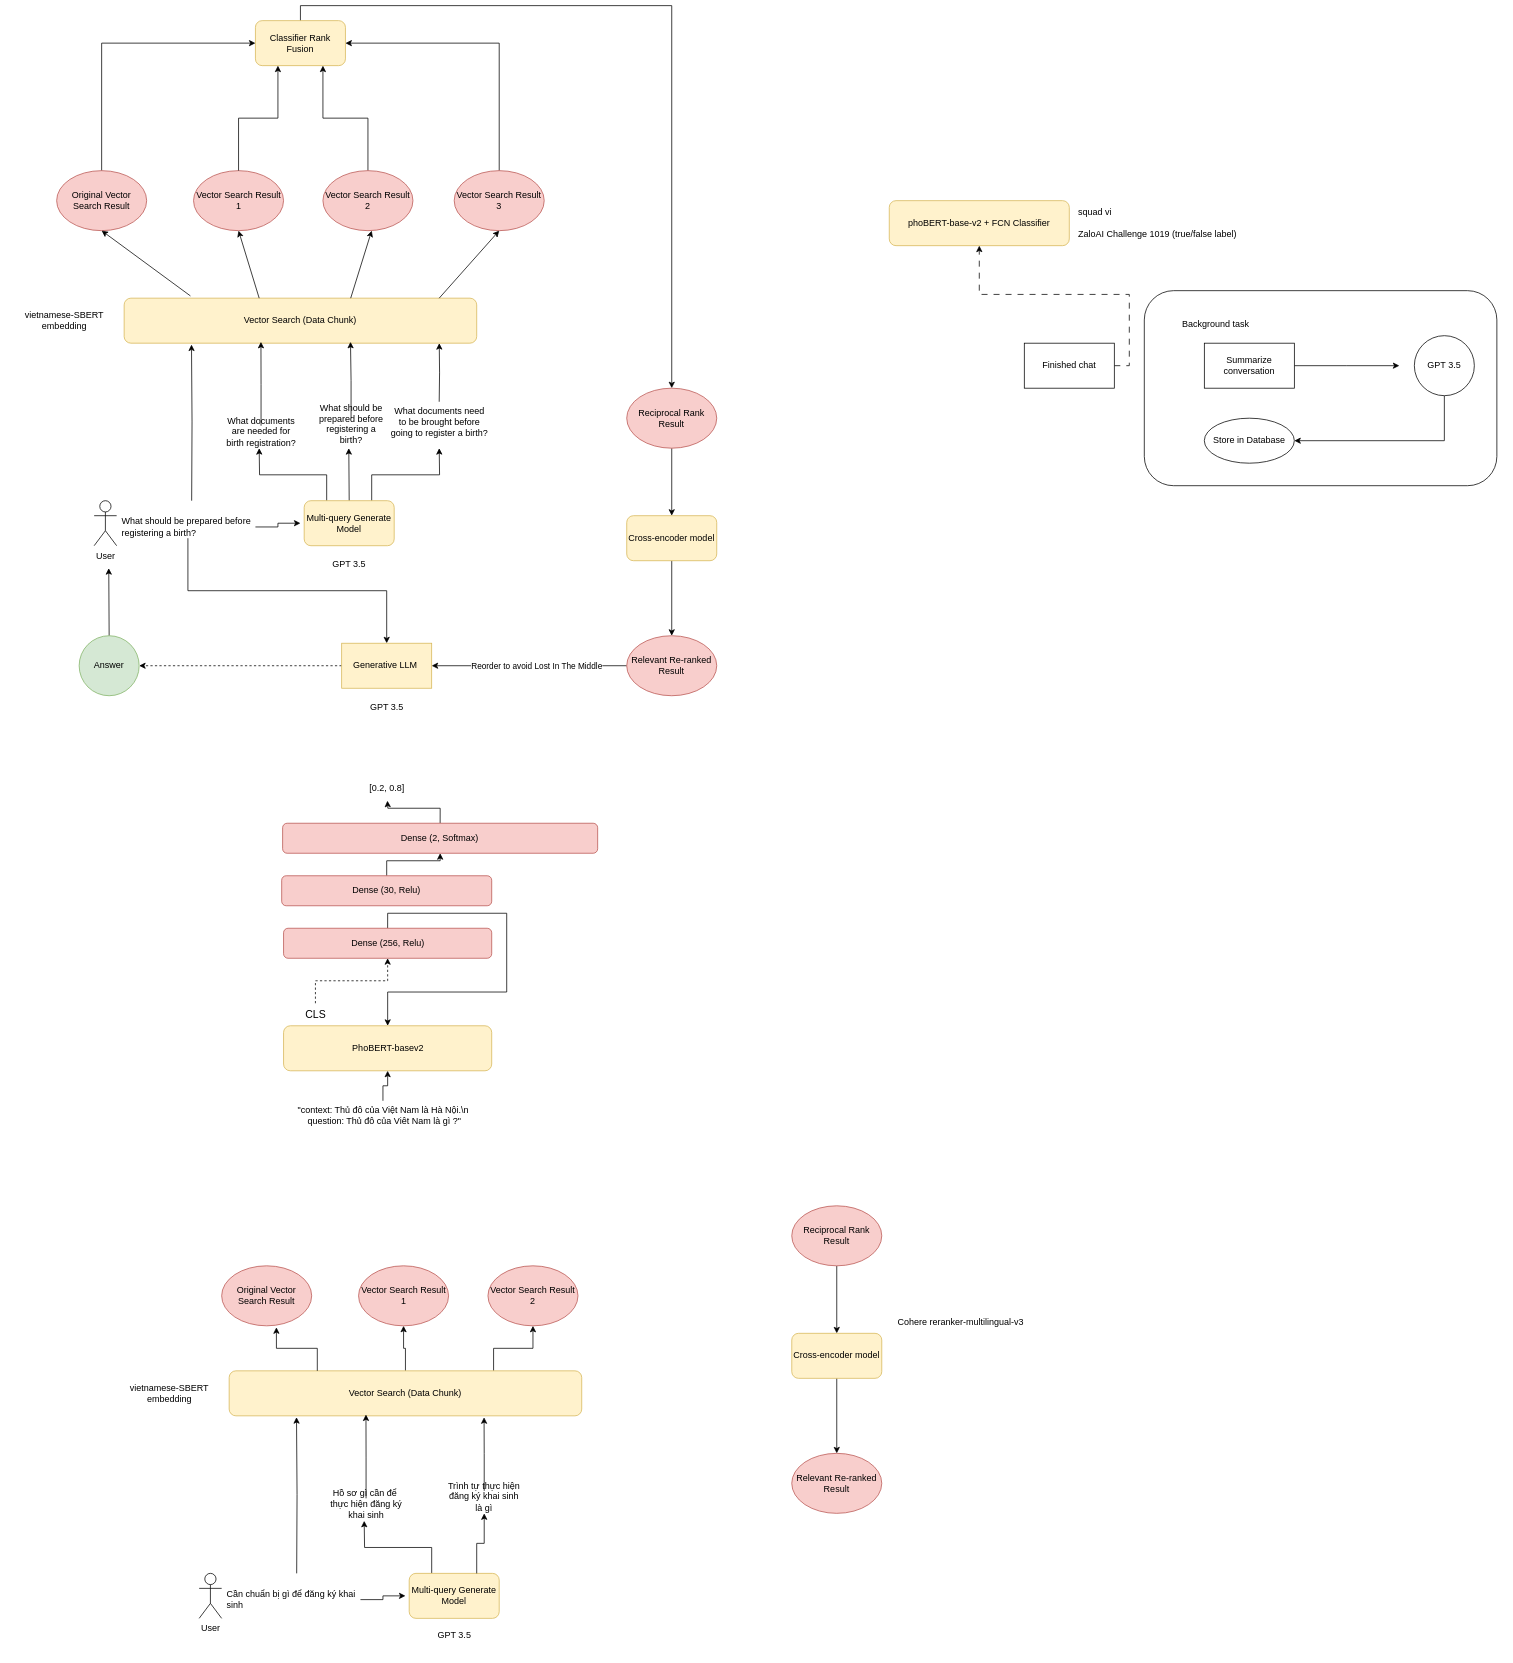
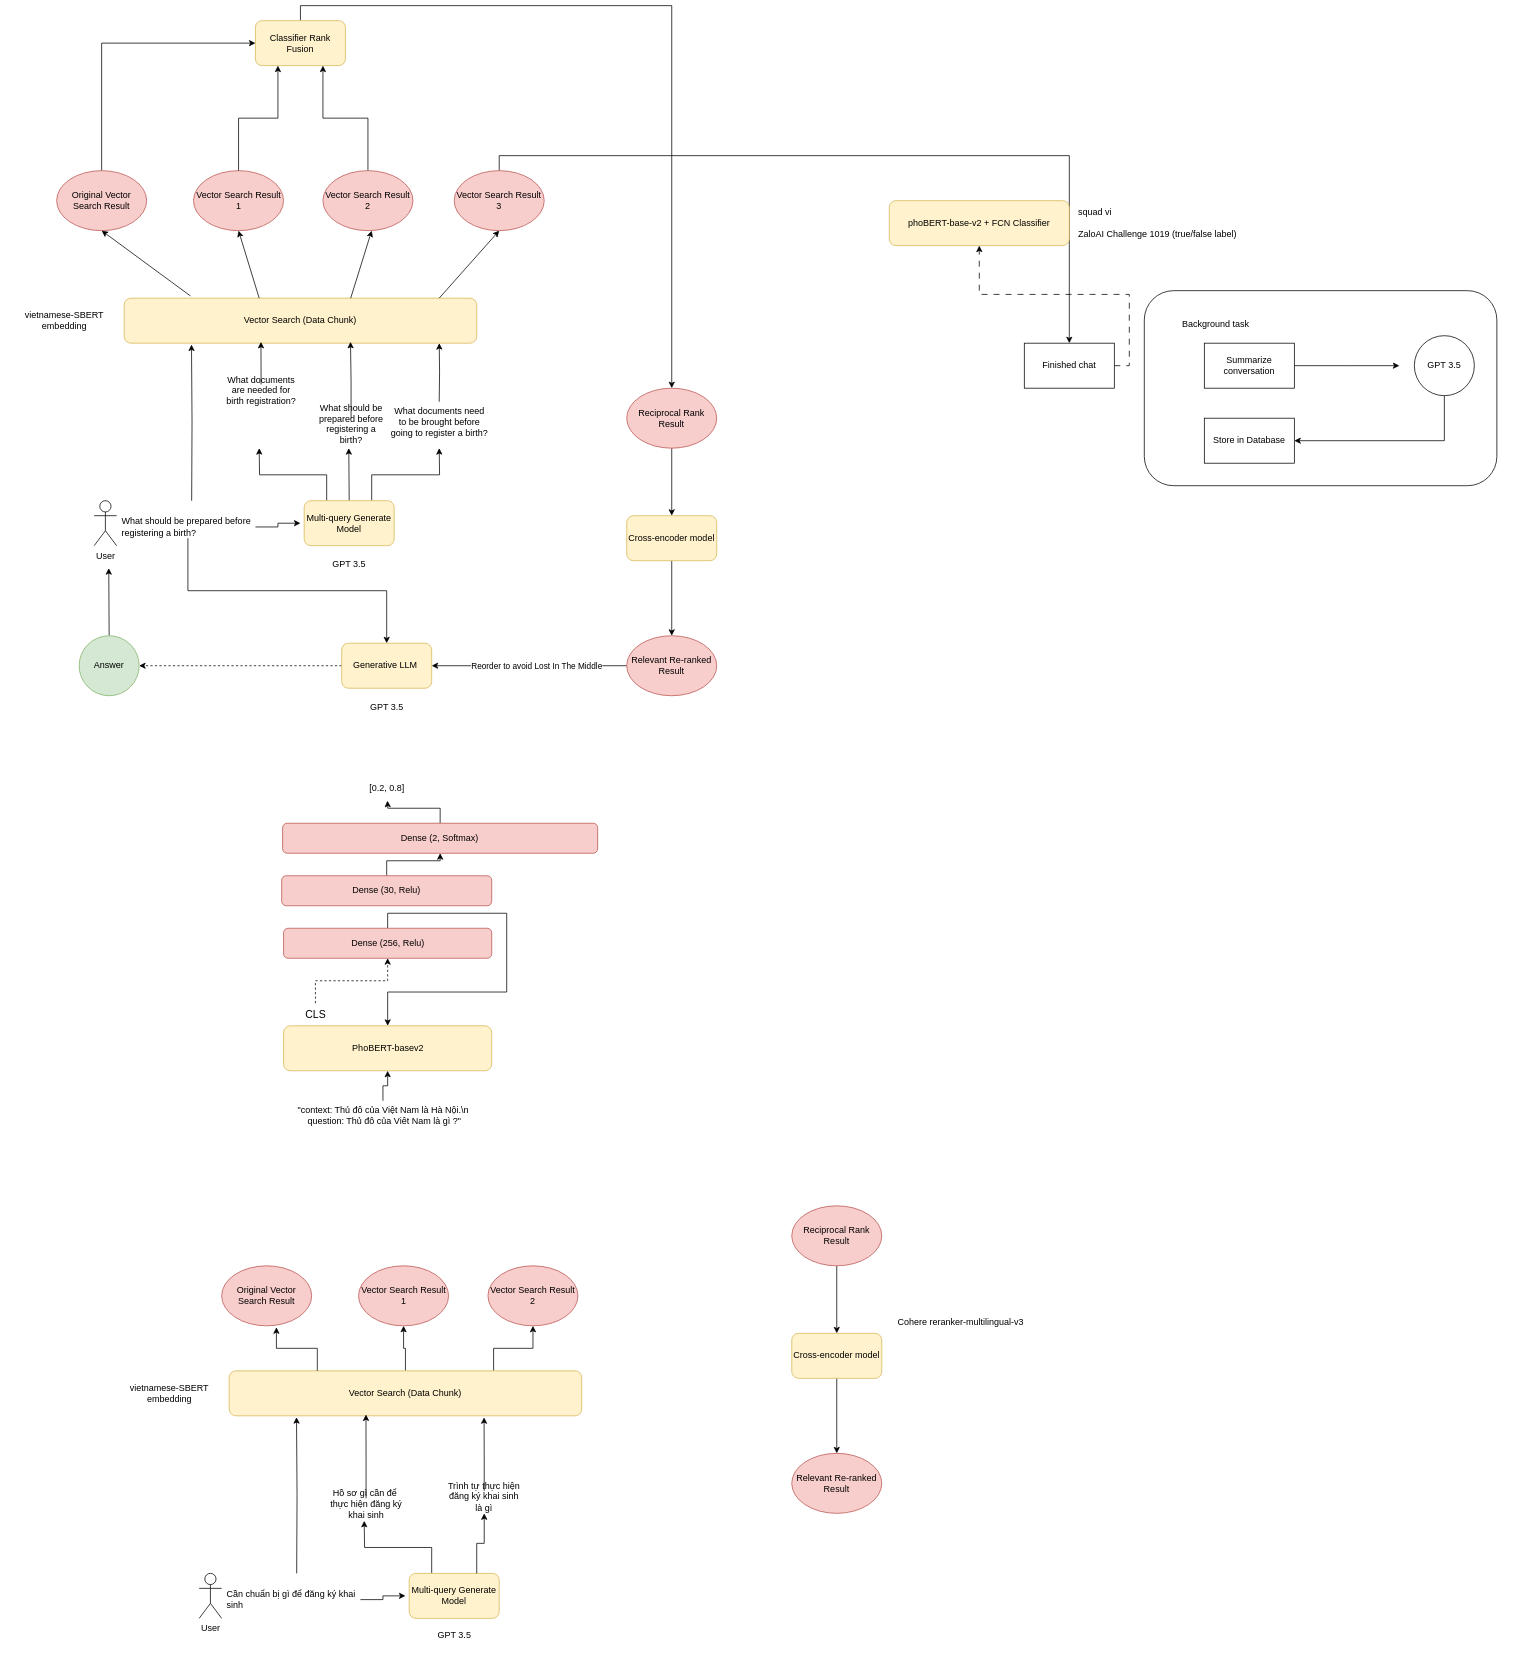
(499, 98) -> (808, 156)
(261, 437) -> (261, 396)
(1249, 441) -> (1249, 441)
(387, 666) -> (387, 666)
